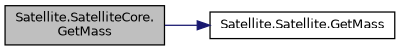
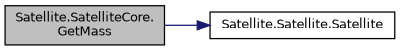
(302, 25) -> (302, 25)
